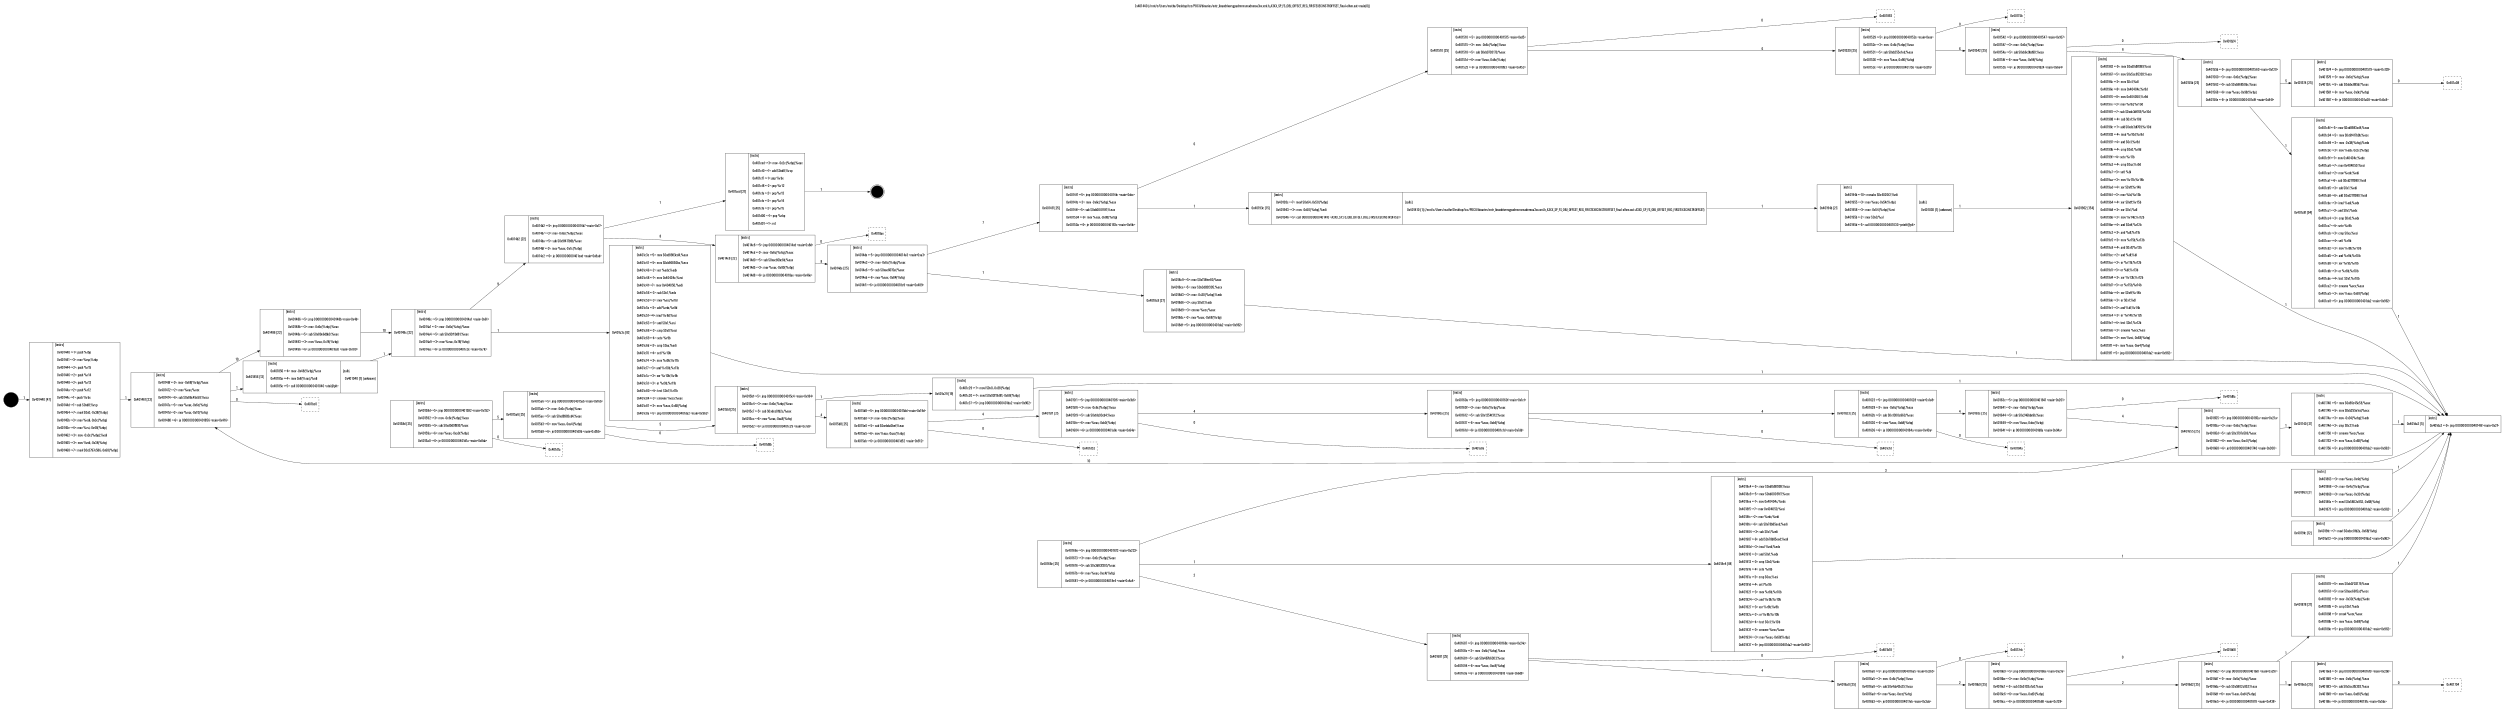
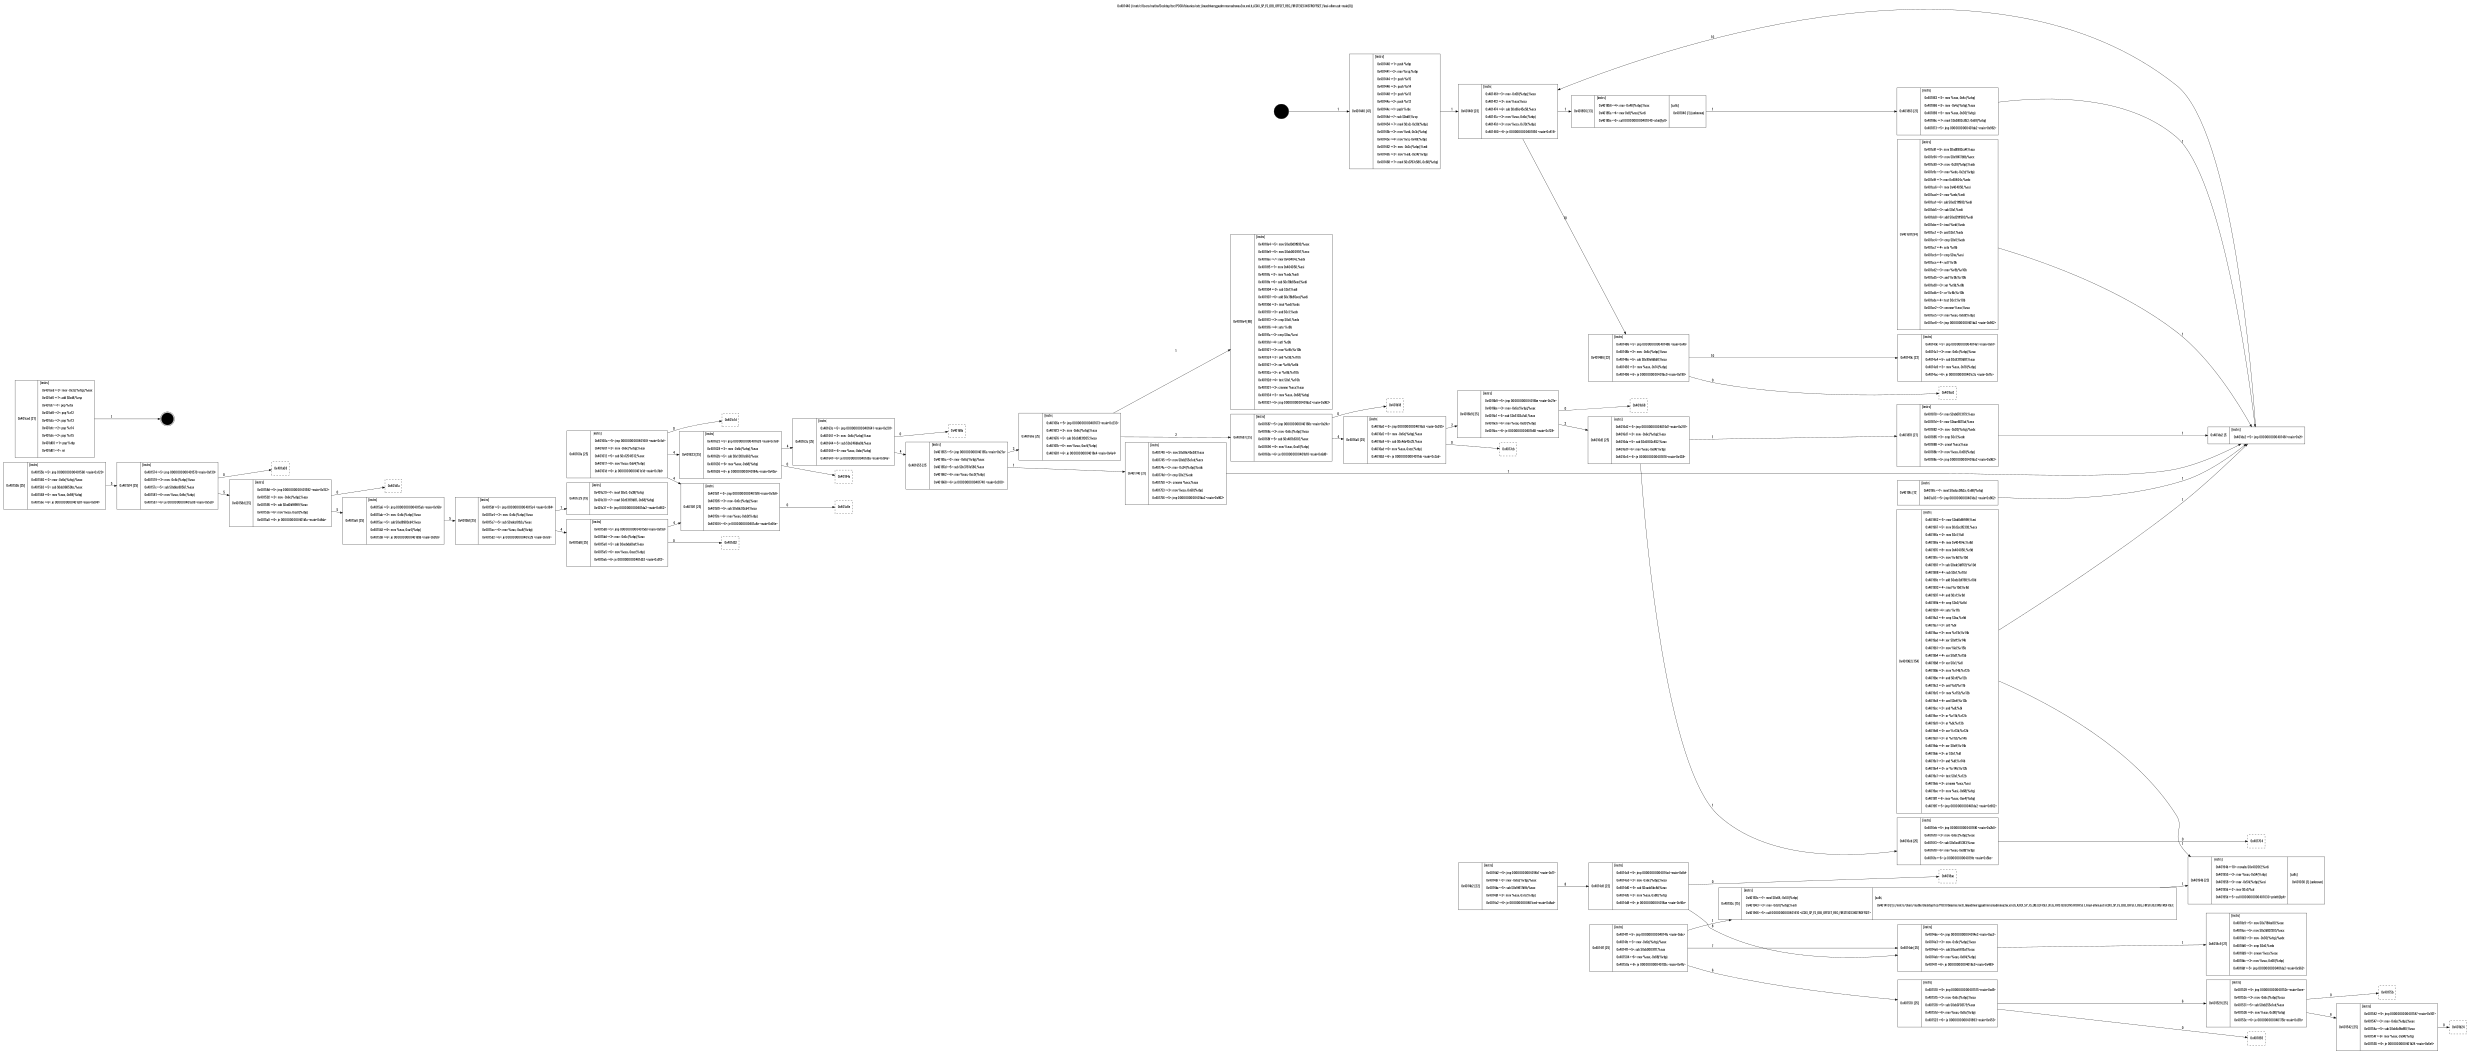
(2125, 53) -> none
(2270, 130) -> none
(2011, 208) -> (2115, 749)
(663, 215) -> none
(982, 239) -> (1791, 948)
(497, 287) -> none
(660, 333) -> none
(1854, 348) -> none
(380, 358) -> (1800, 111)
(1739, 383) -> none
(265, 403) -> (1812, 393)
(1281, 414) -> (673, 480)
(765, 445) -> none
(1654, 473) -> (1012, 451)
none -> (223, 494)
(2168, 558) -> none
